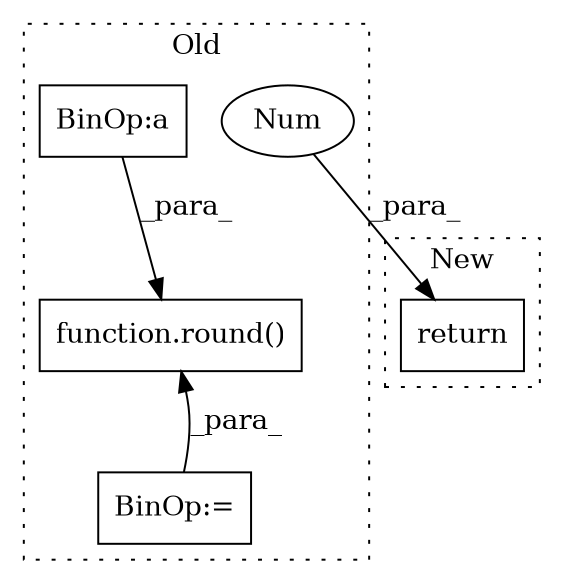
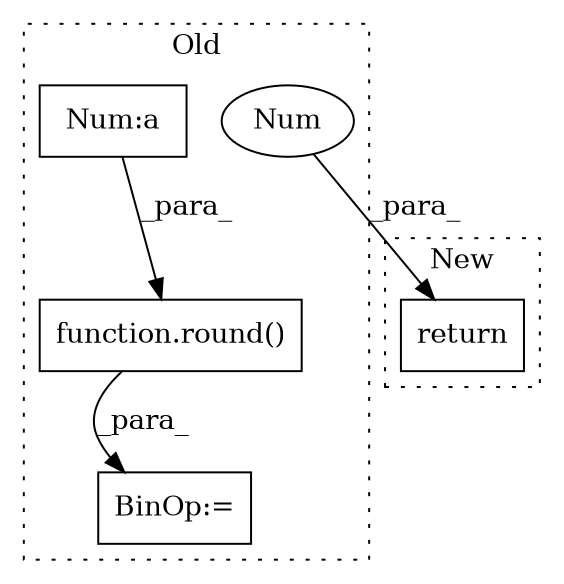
(113, 121) -> (113, 121)
(189, 432) -> (95, 412)
